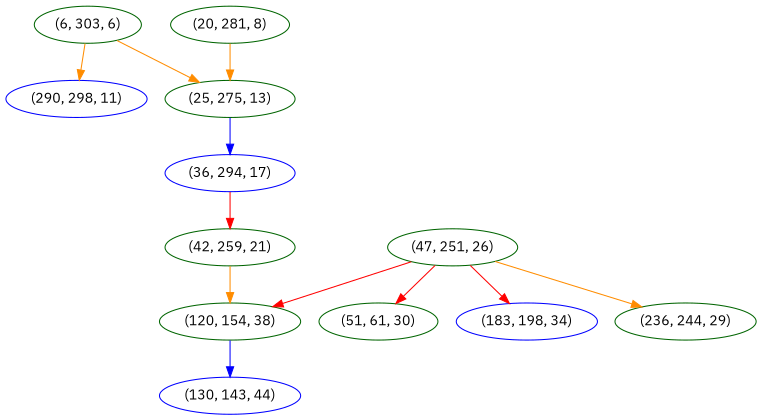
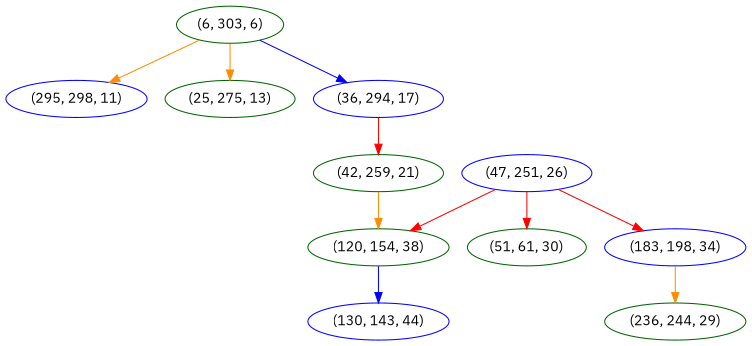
(230, 25) -> none
(77, 99) -> (77, 99)
(230, 131) -> (299, 59)
(453, 247) -> (527, 173)
(563, 283) -> (675, 279)
